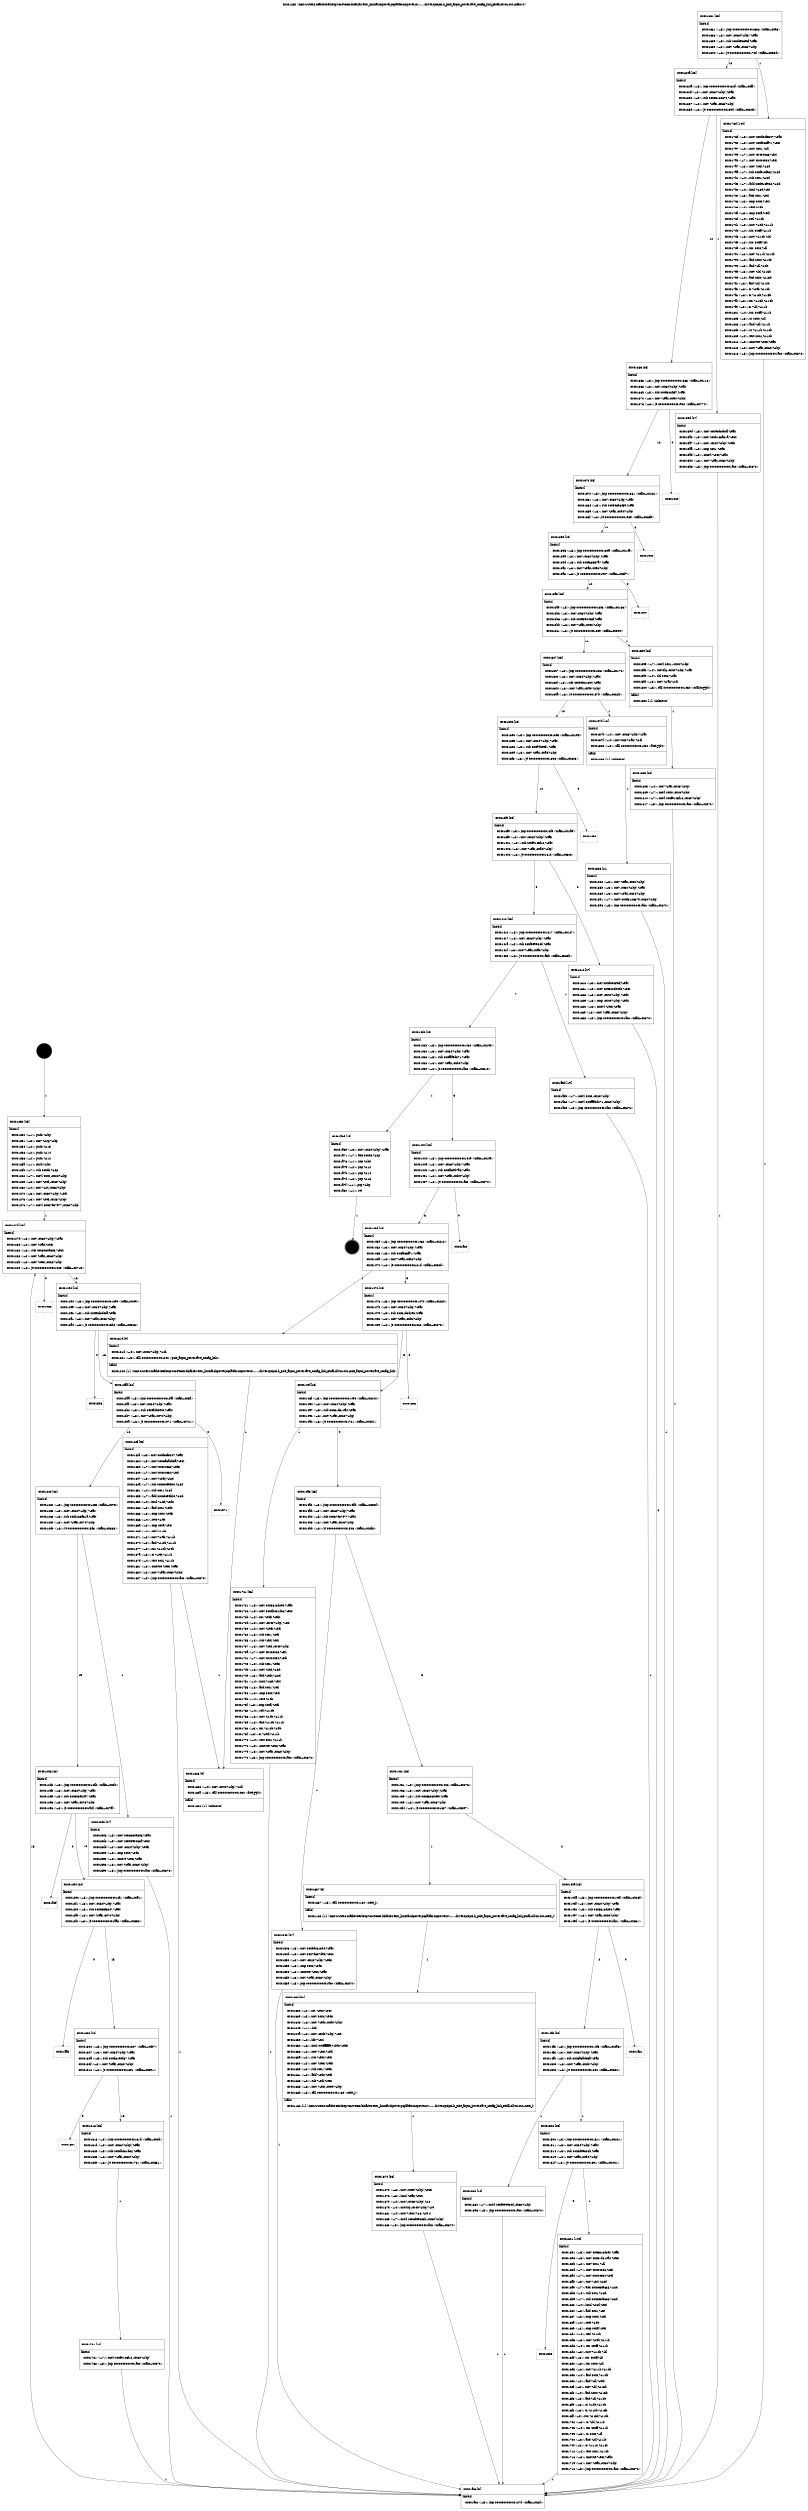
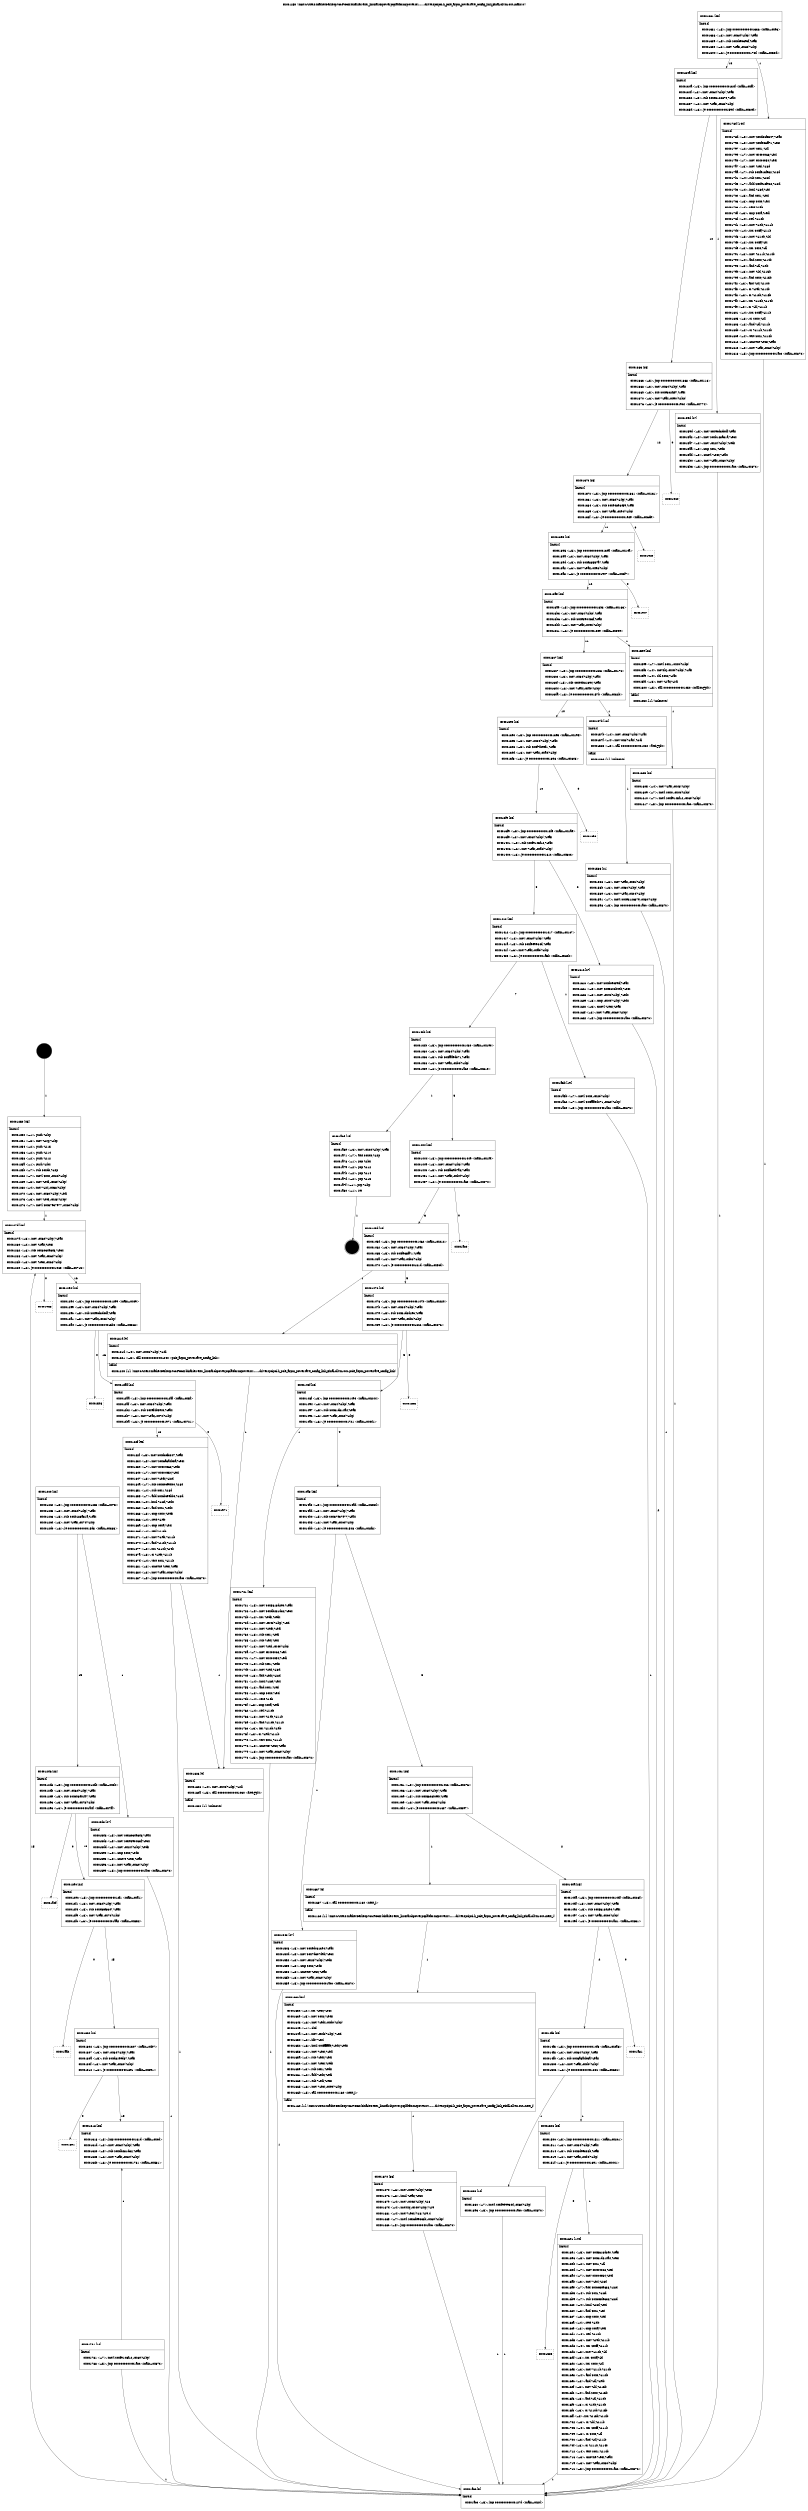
(108, 1455) -> (157, 1431)
(117, 2253) -> (122, 2255)
